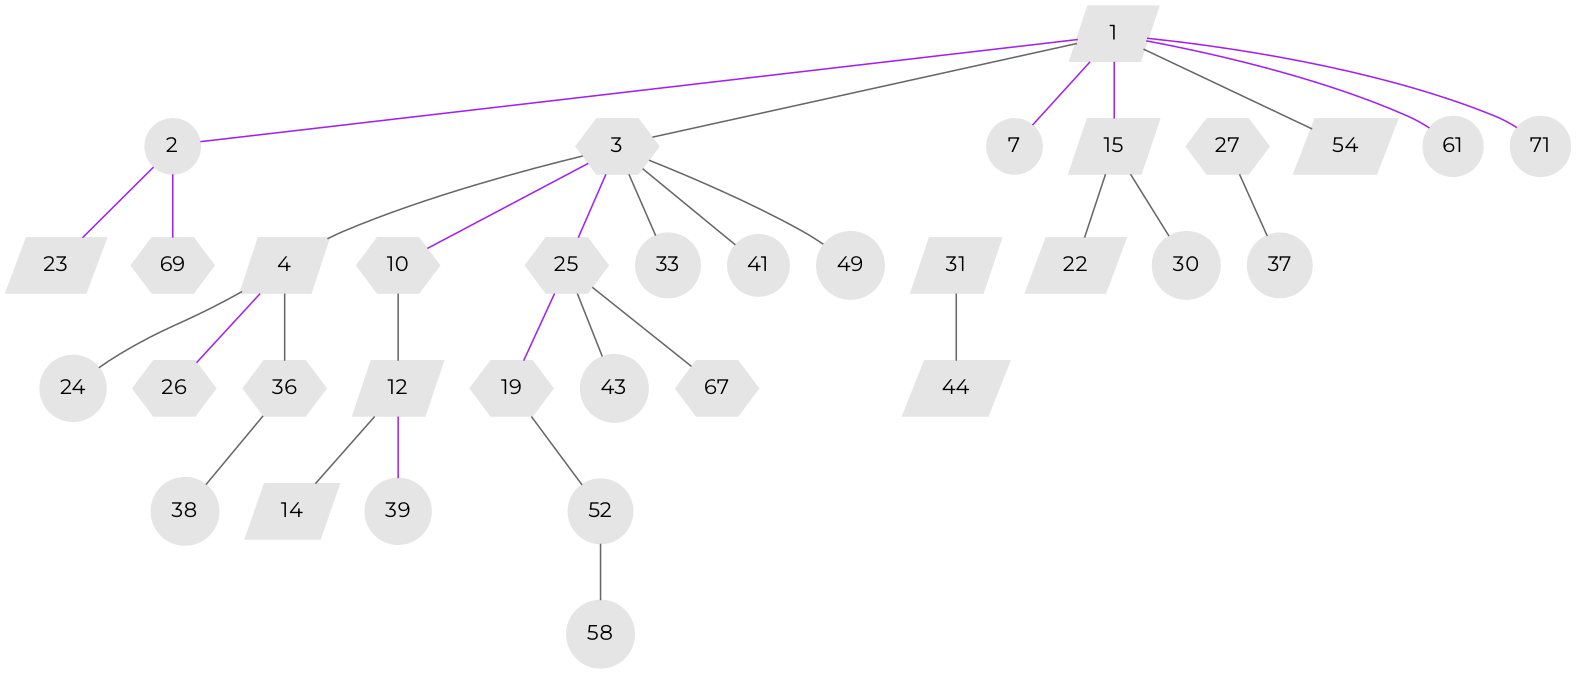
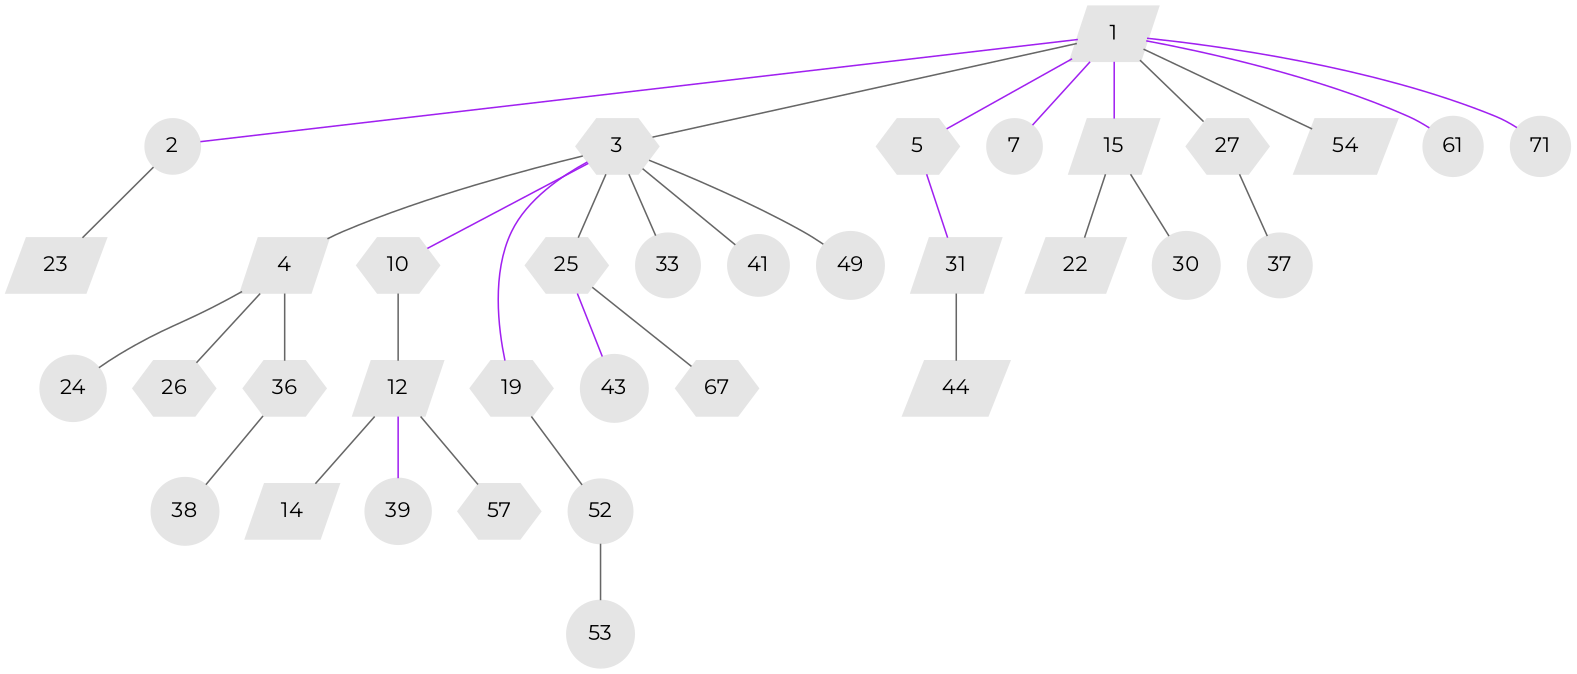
none -> (1172, 91)
none -> (918, 146)
(118, 202) -> (118, 202)
(592, 206) -> (592, 206)
(173, 265) -> none
(590, 325) -> (590, 325)
(539, 327) -> (507, 244)
(228, 328) -> (228, 328)
none -> (499, 511)
(601, 634) -> (601, 634)
